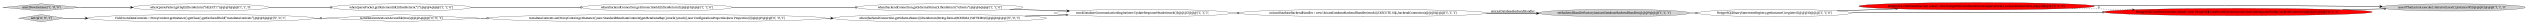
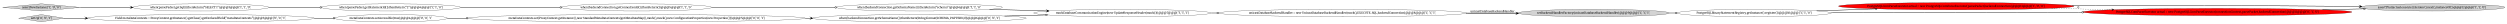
(401, 18) -> (391, 18)
